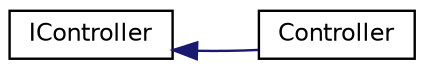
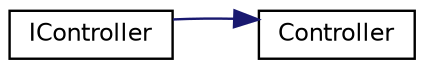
(228, 51) -> (204, 19)
